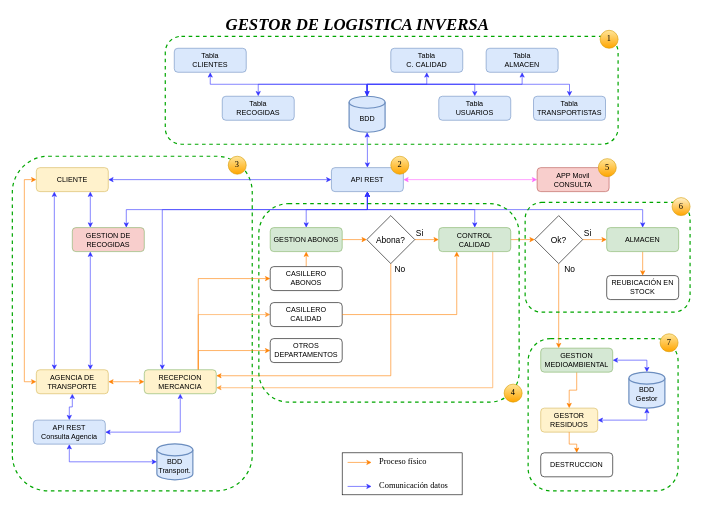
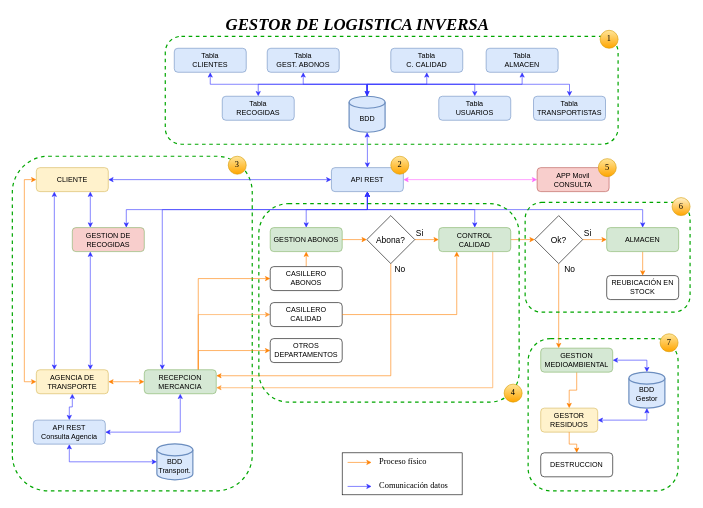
none -> (303, 60)
none -> (303, 77)
(180, 382) -> (180, 382)
